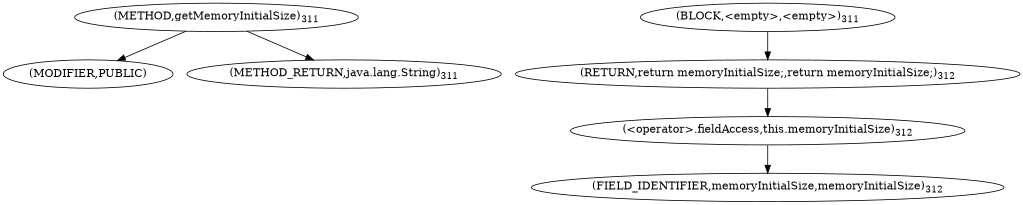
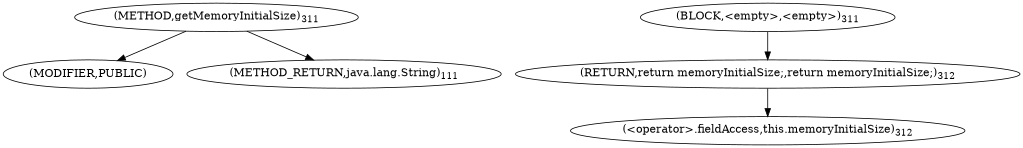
(450, 73) -> (450, 73)
(768, 187) -> none
